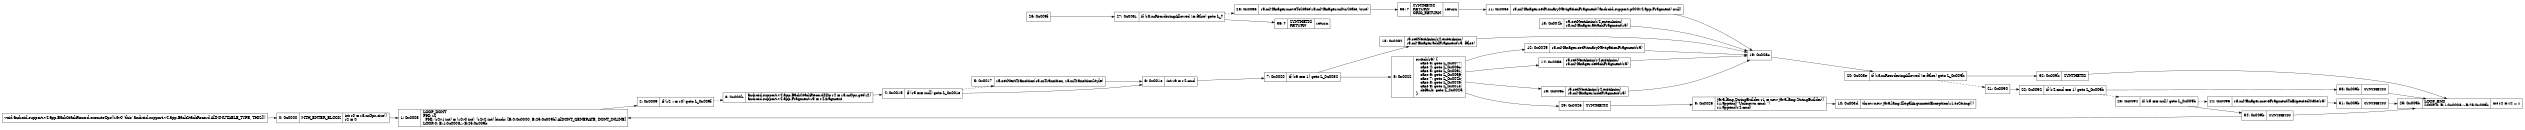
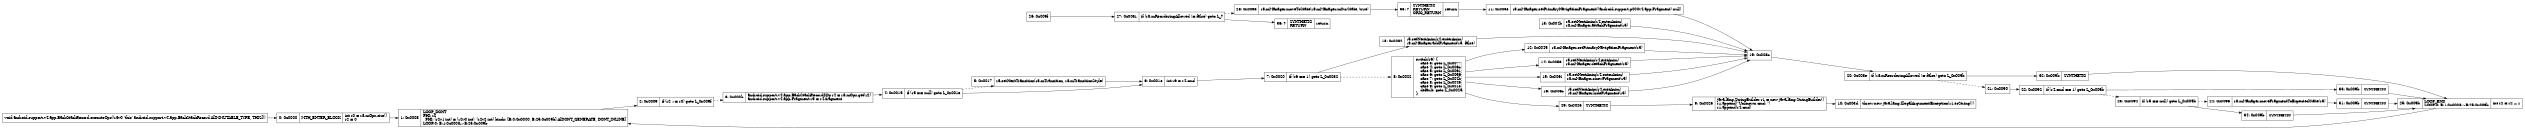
(1364, 77) -> (1364, 77)
none -> (1585, 77)
(1436, 118) -> (1534, 128)
